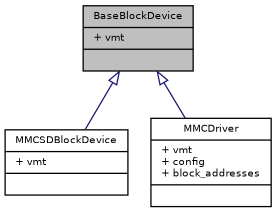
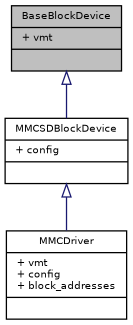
(175, 100) -> (67, 214)
(31, 162) -> (38, 150)
